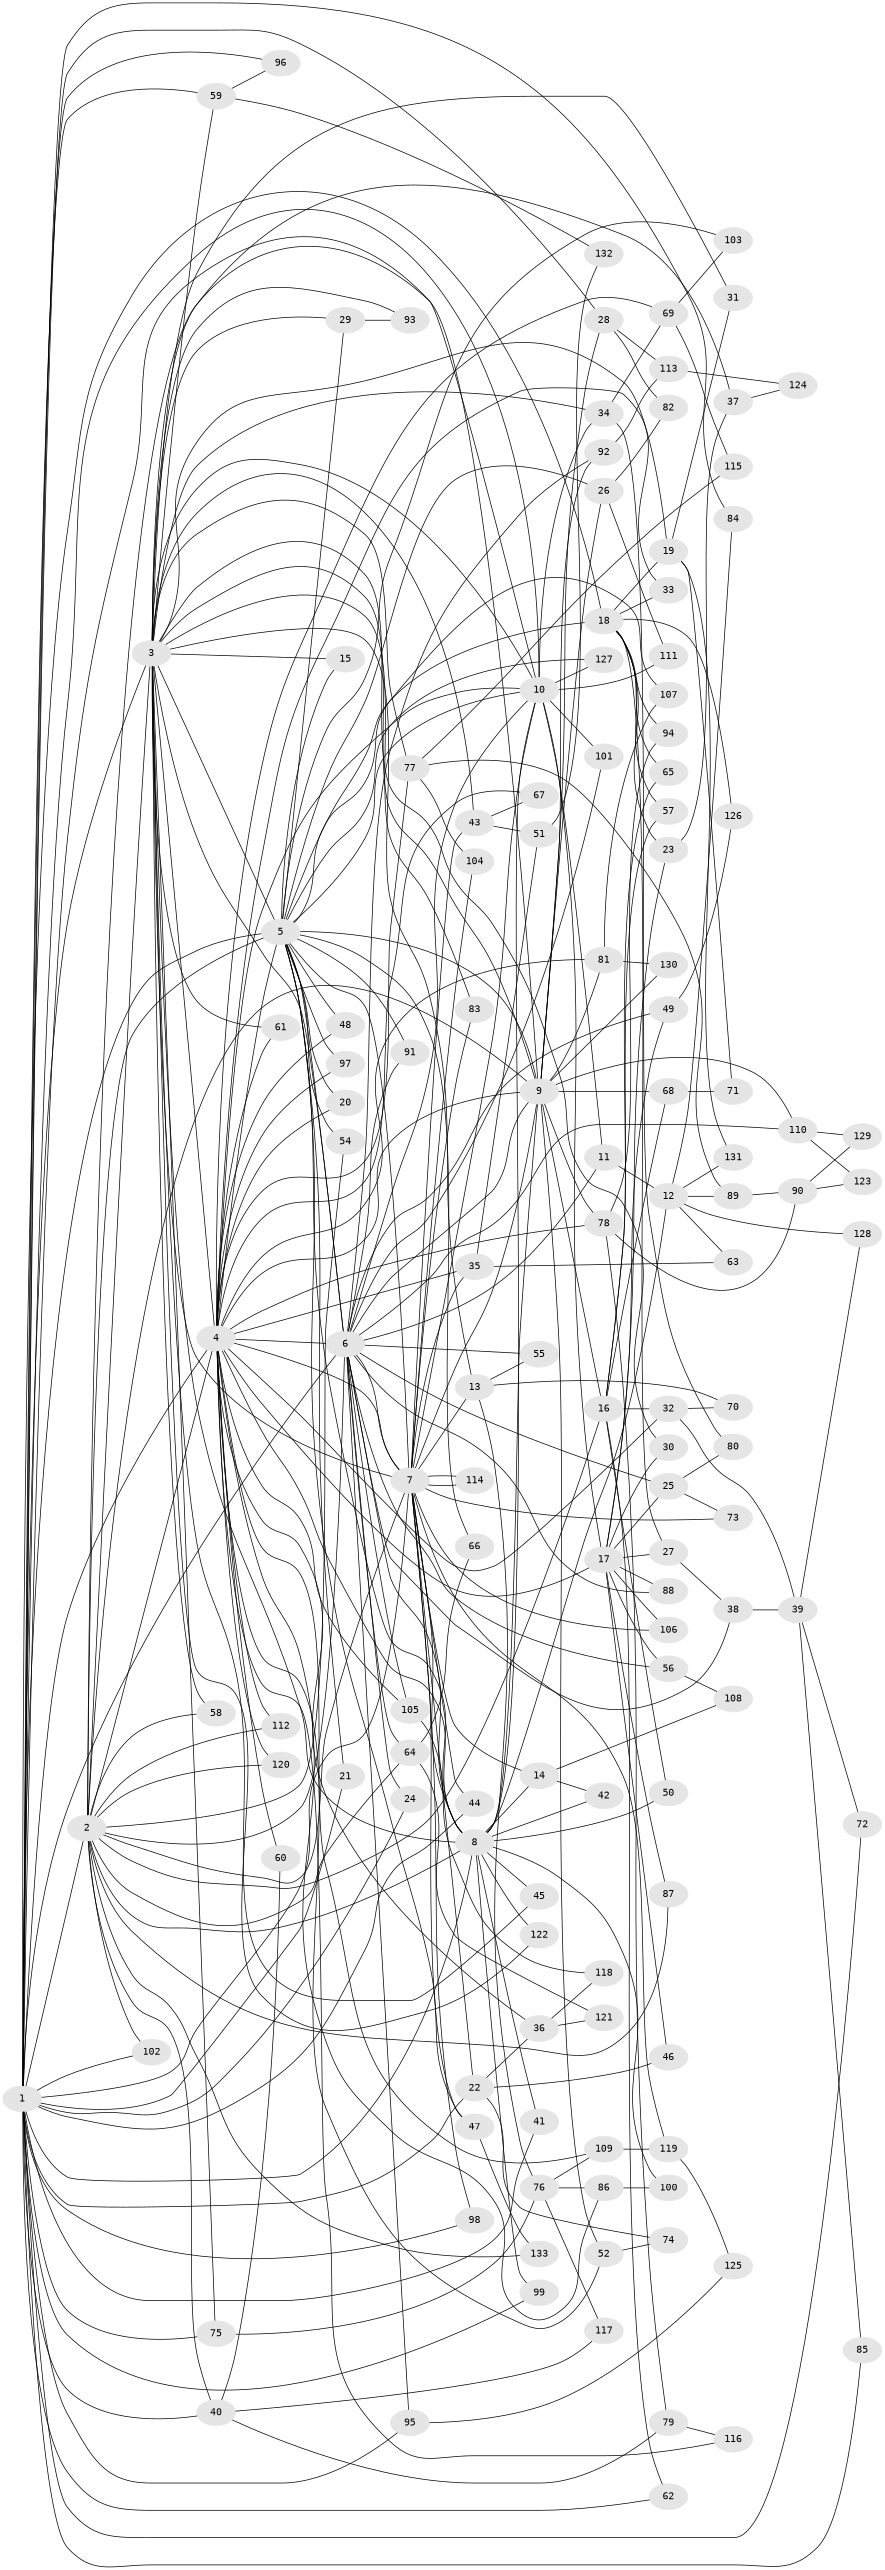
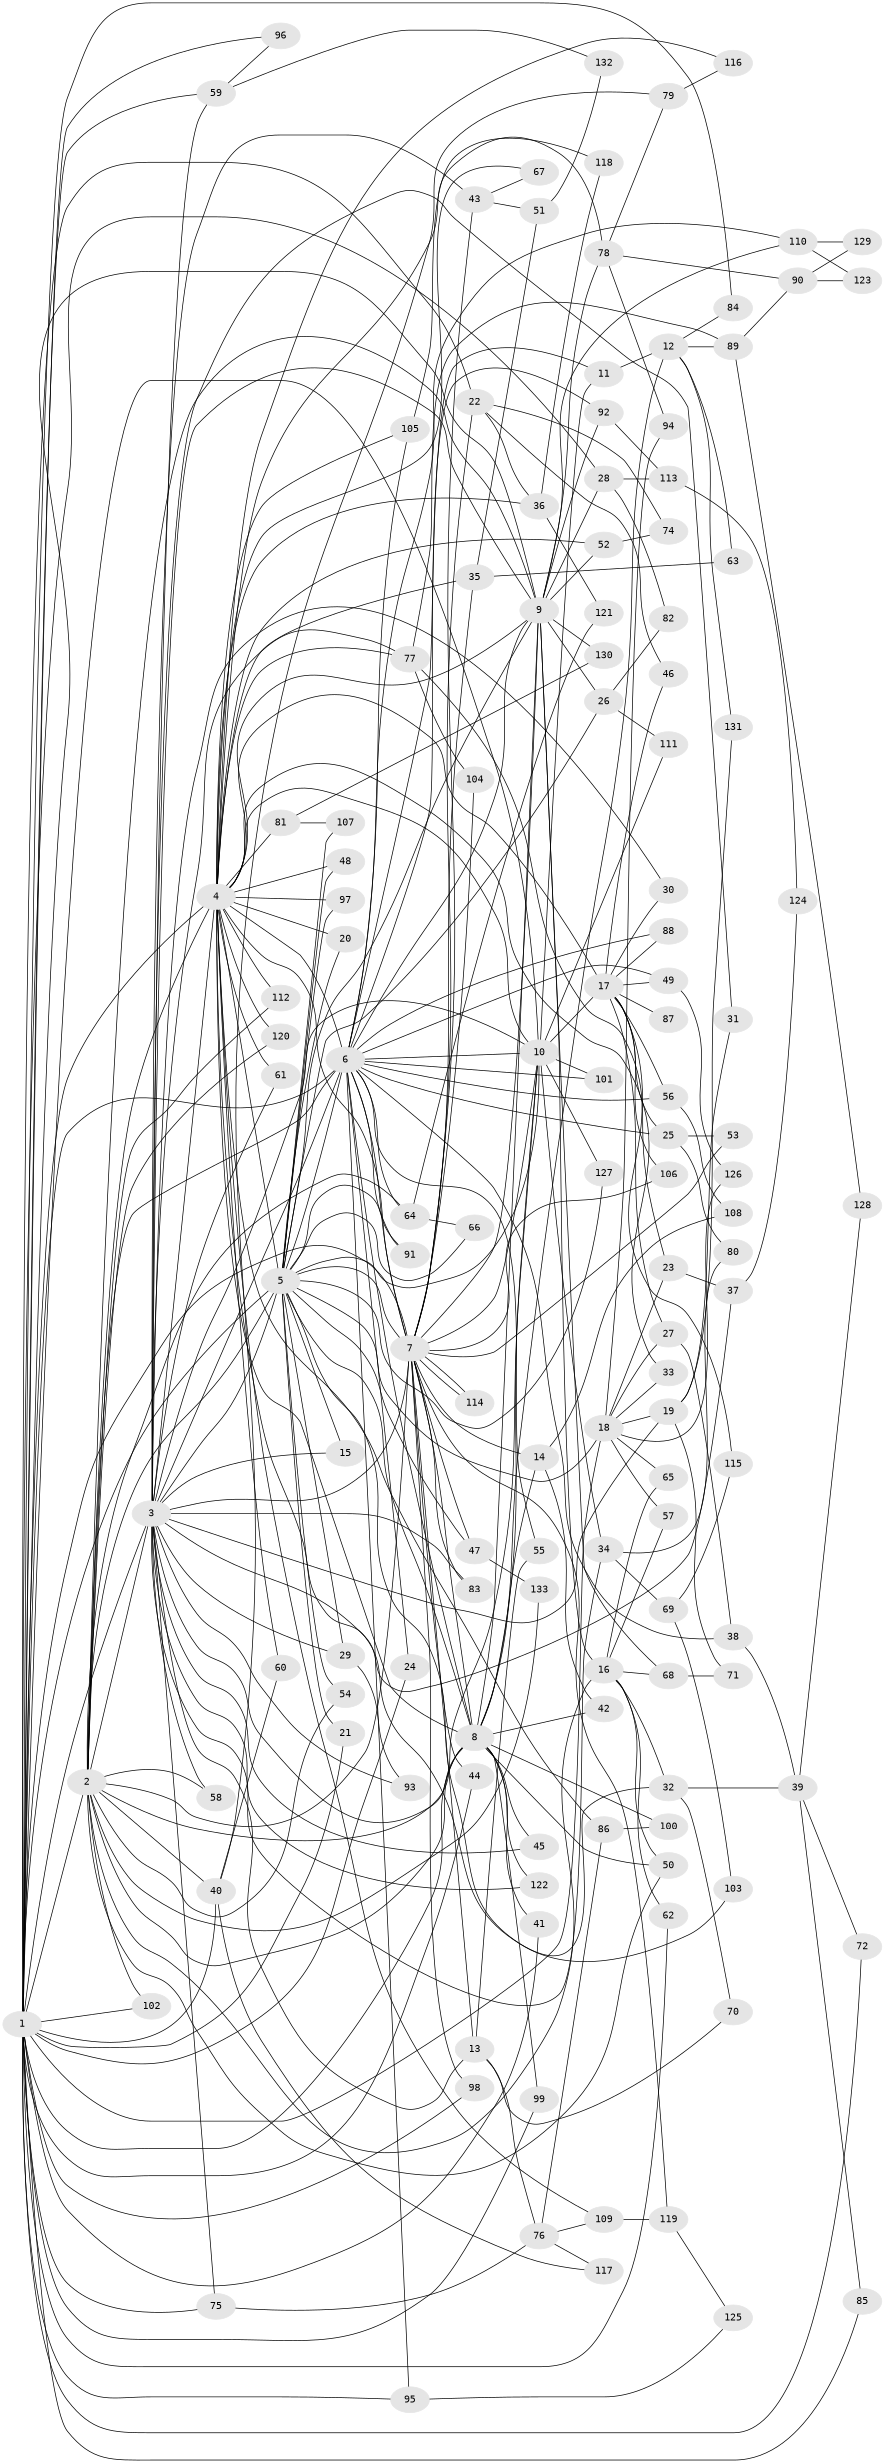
(274, 718) -> none
(581, 1023) -> none
(762, 1226) -> (801, 776)
(733, 1518) -> (733, 1136)
(405, 2040) -> (332, 2156)
